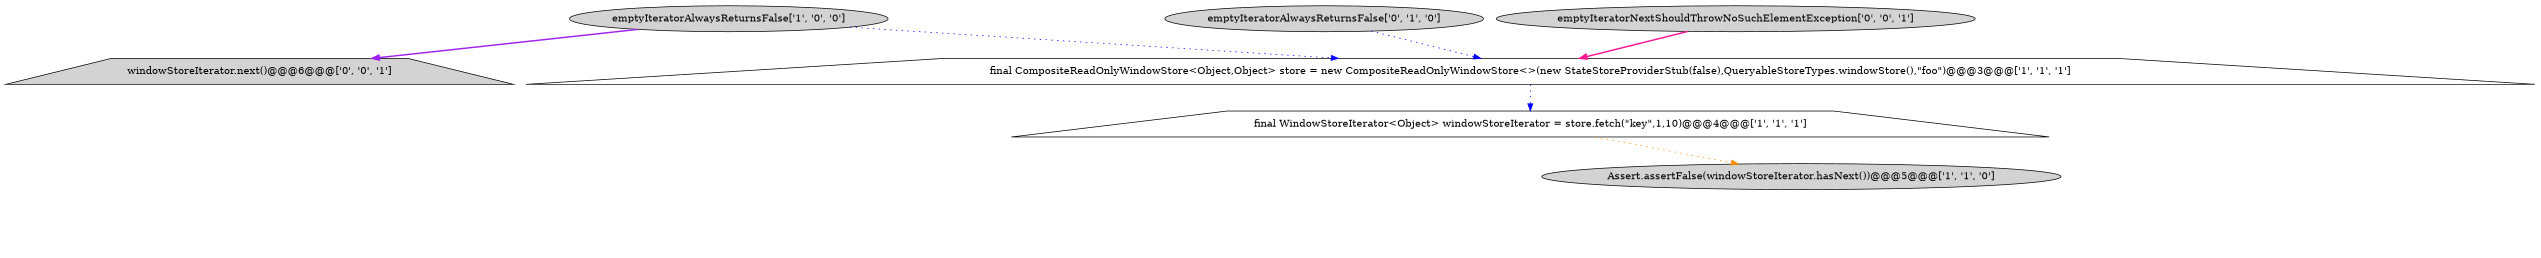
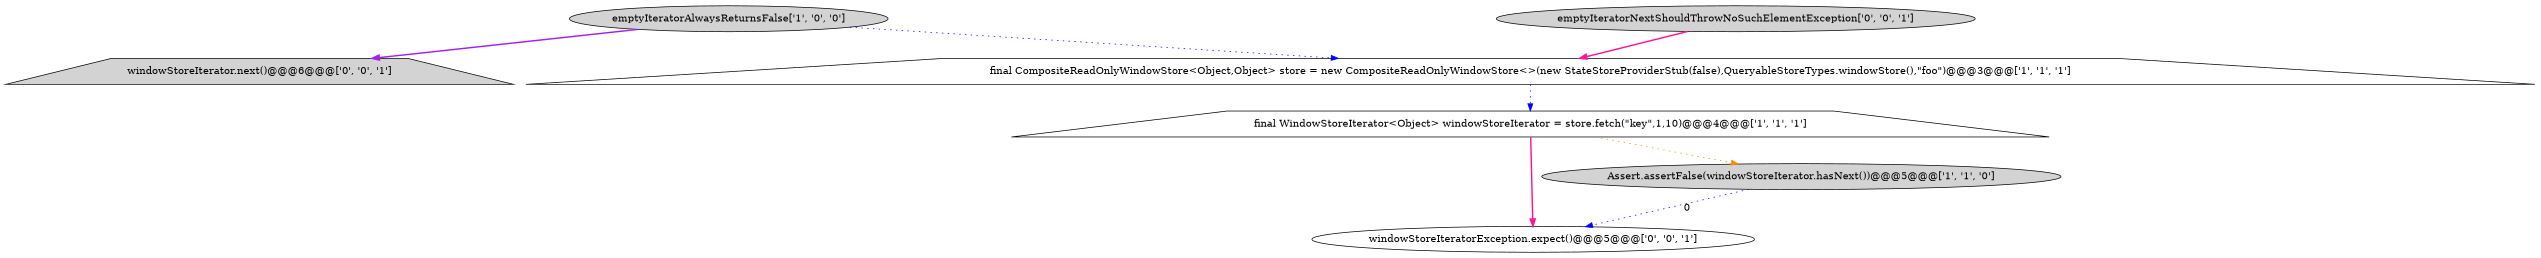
(1324, 19) -> none
none -> (1533, 239)
